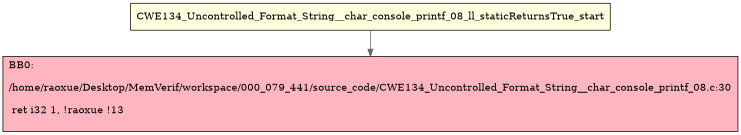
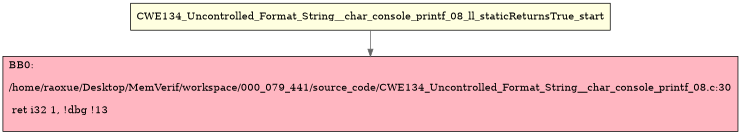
(67, 110) -> (59, 110)
